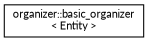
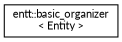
(74, 21) -> (61, 21)
